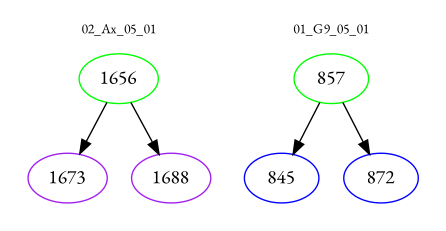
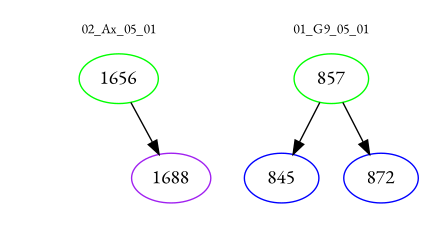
(68, 178) -> none
